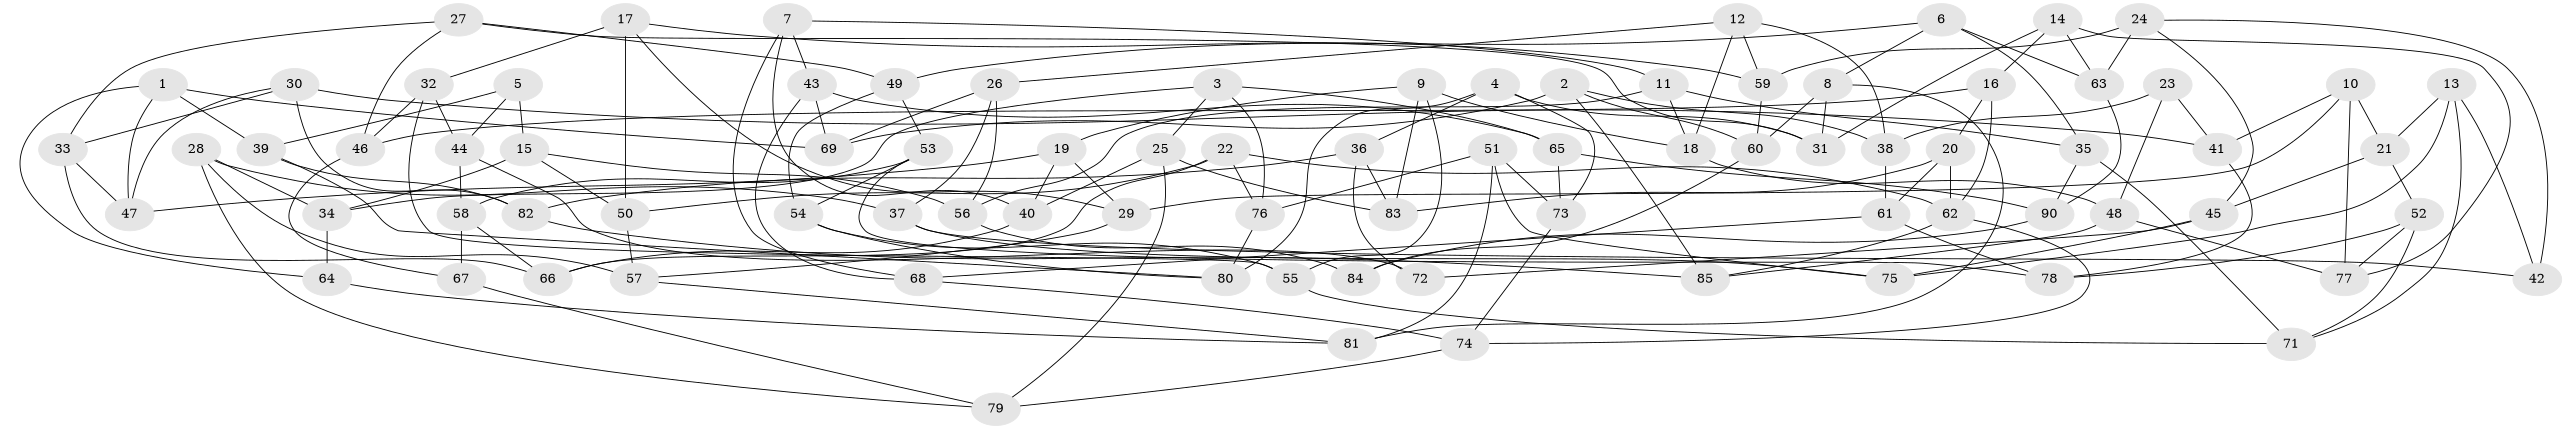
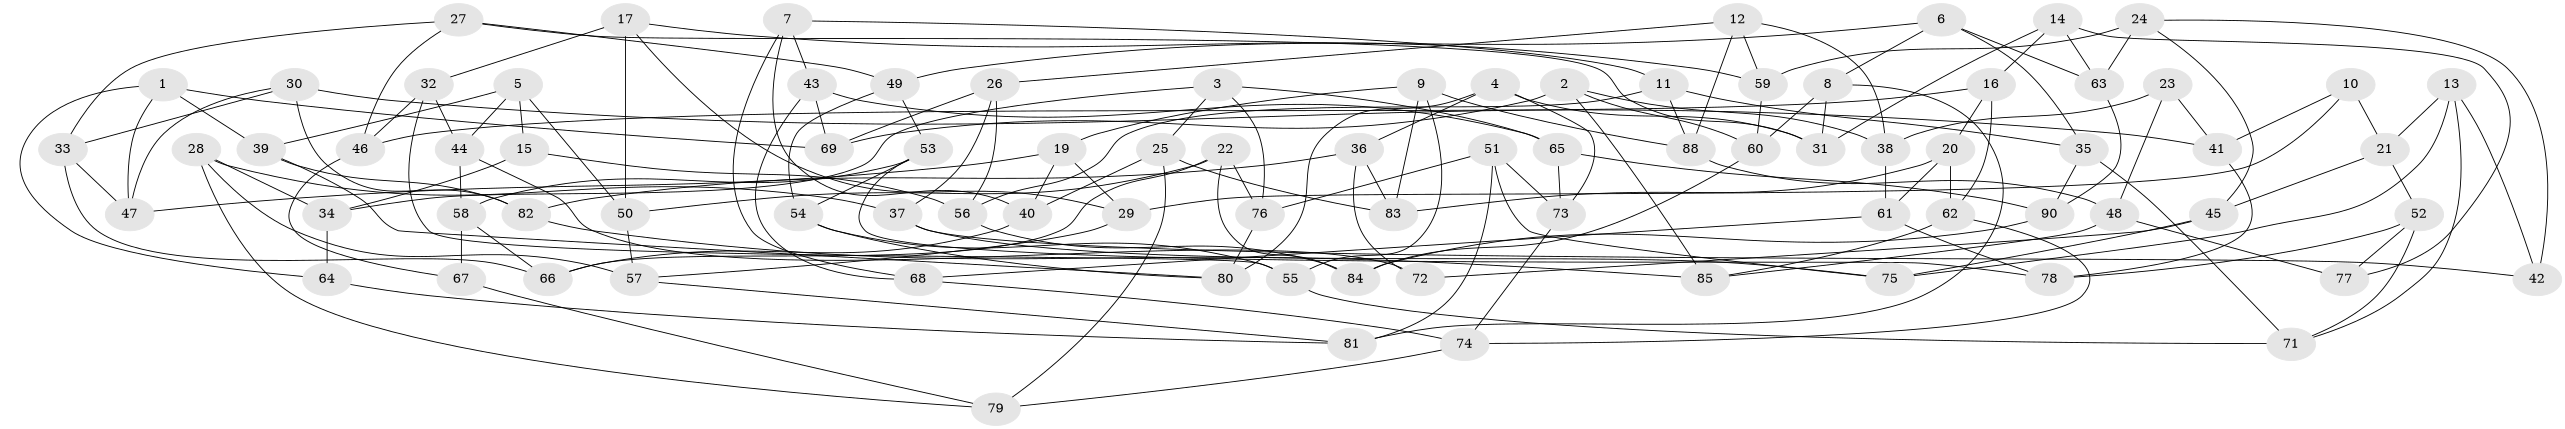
(1691, 150) -> (1691, 150)
(1575, 170) -> (1236, 240)
(568, 178) -> (572, 150)
(2348, 182) -> none
